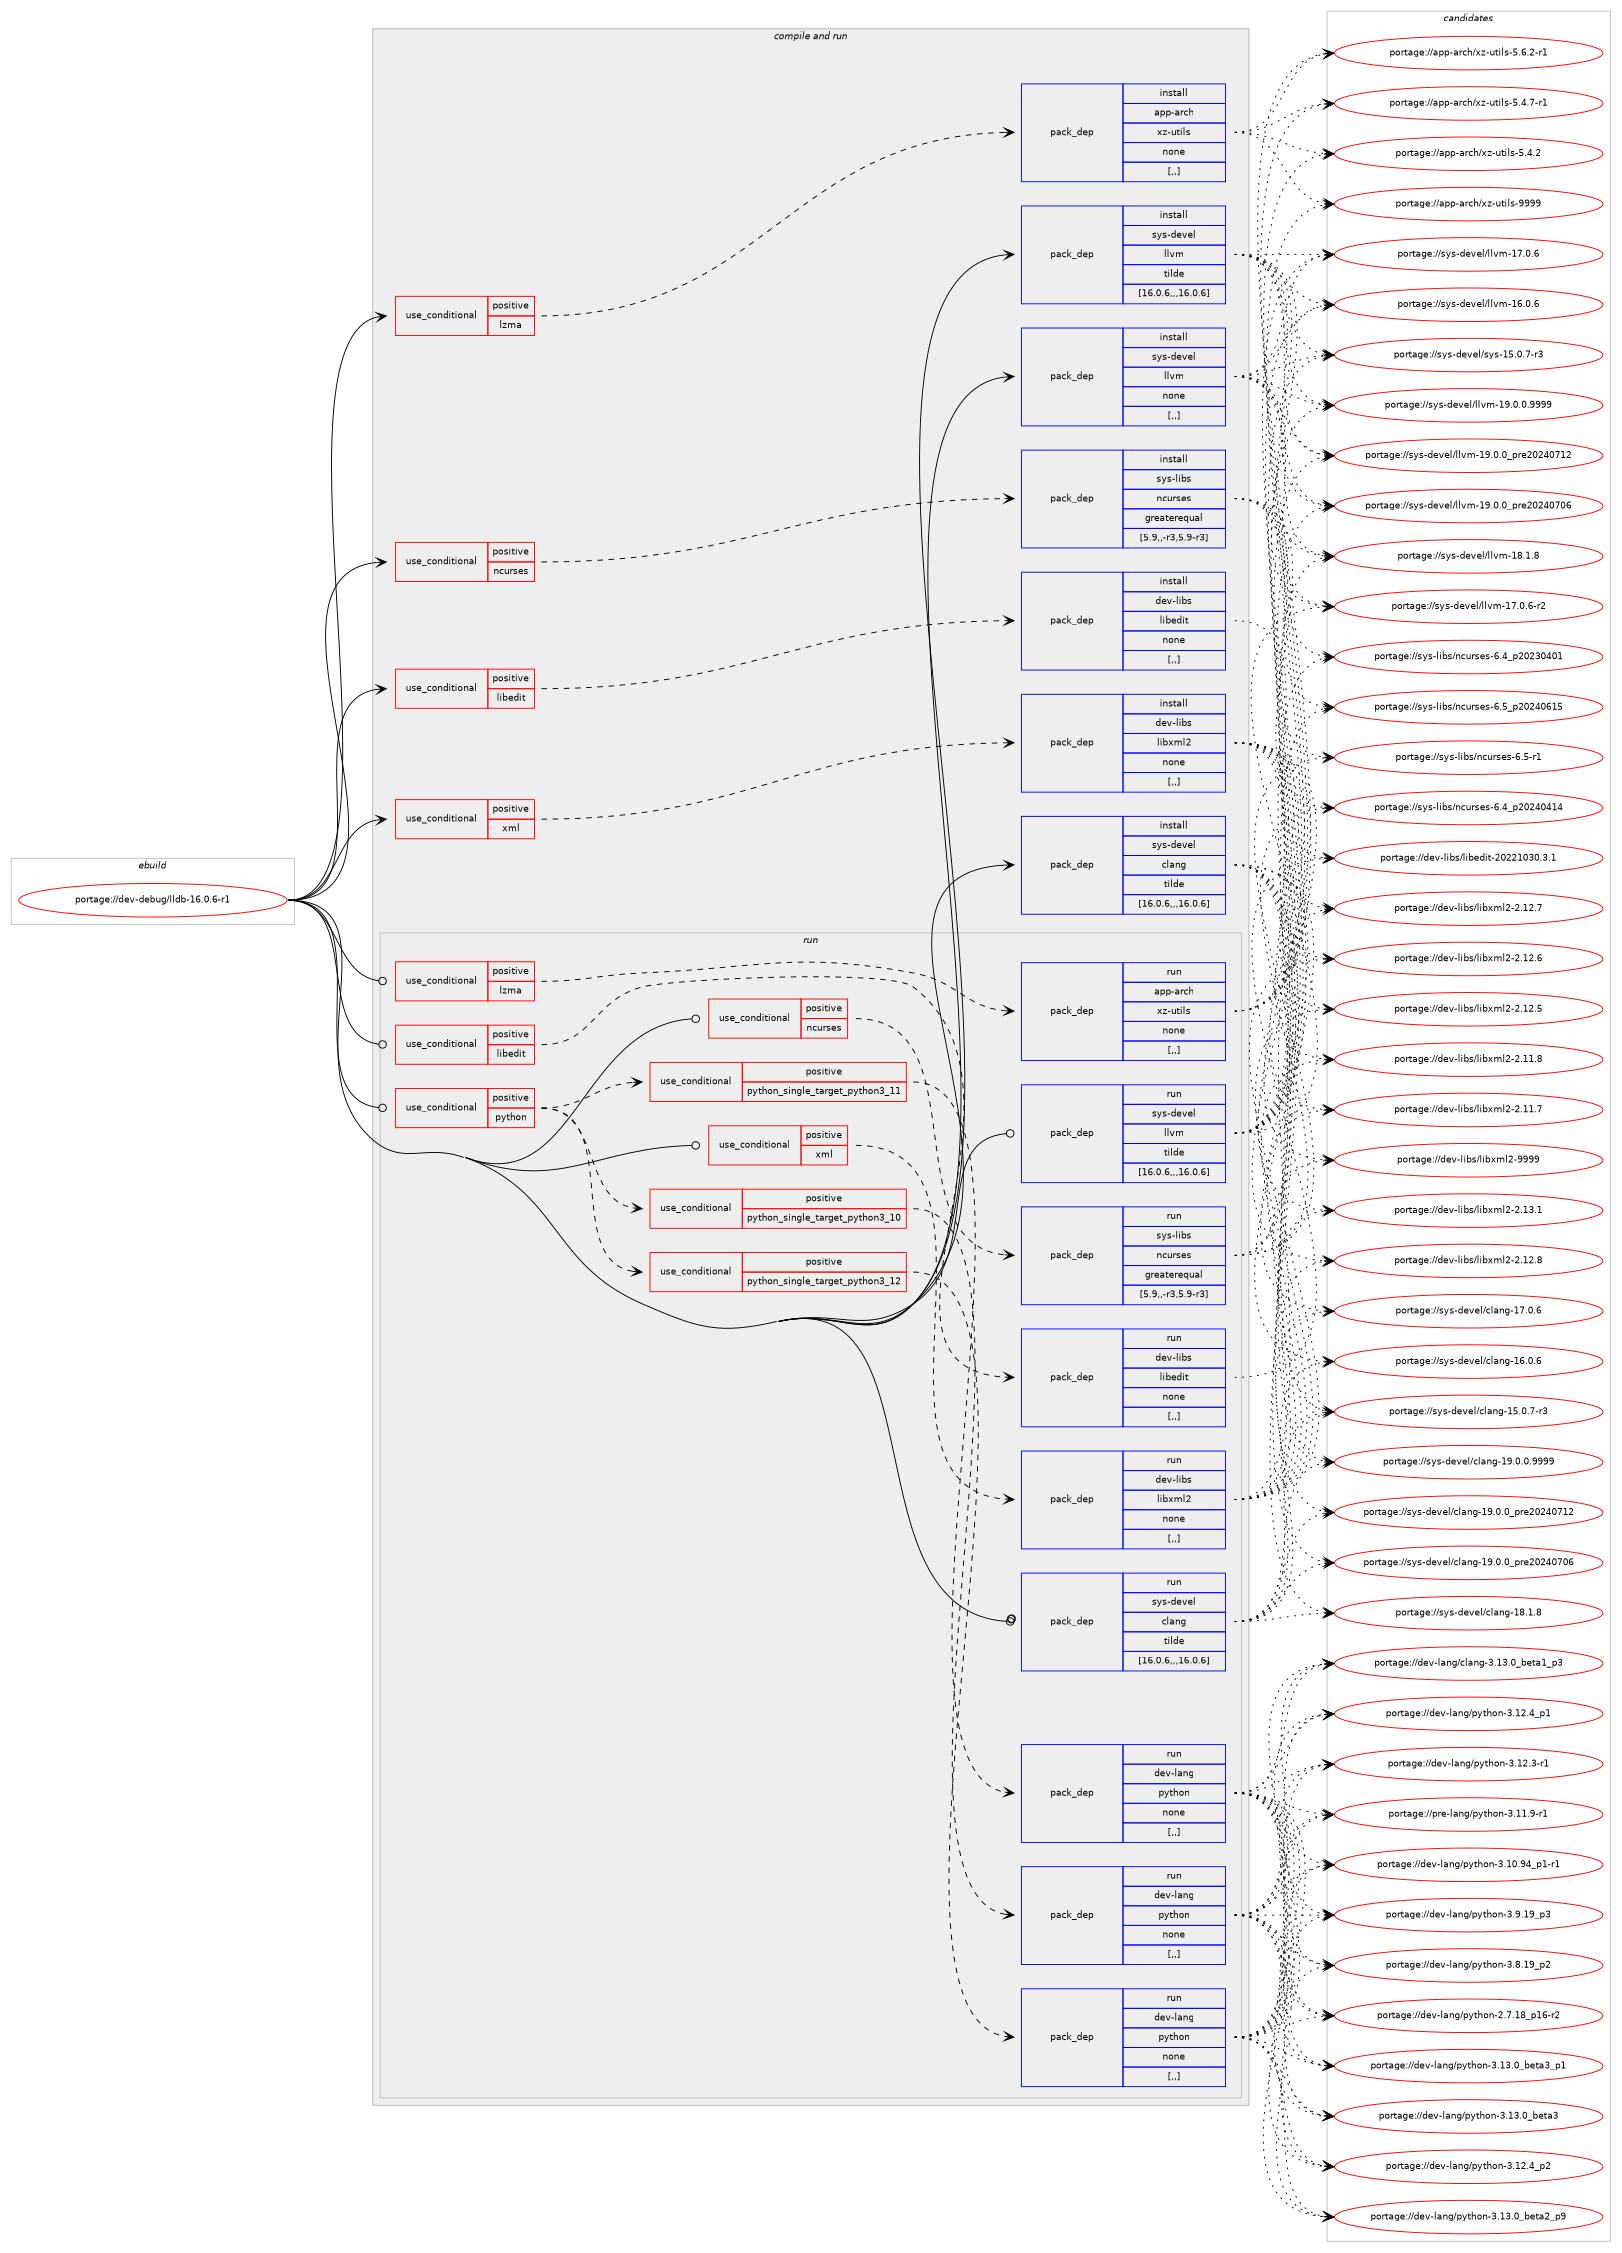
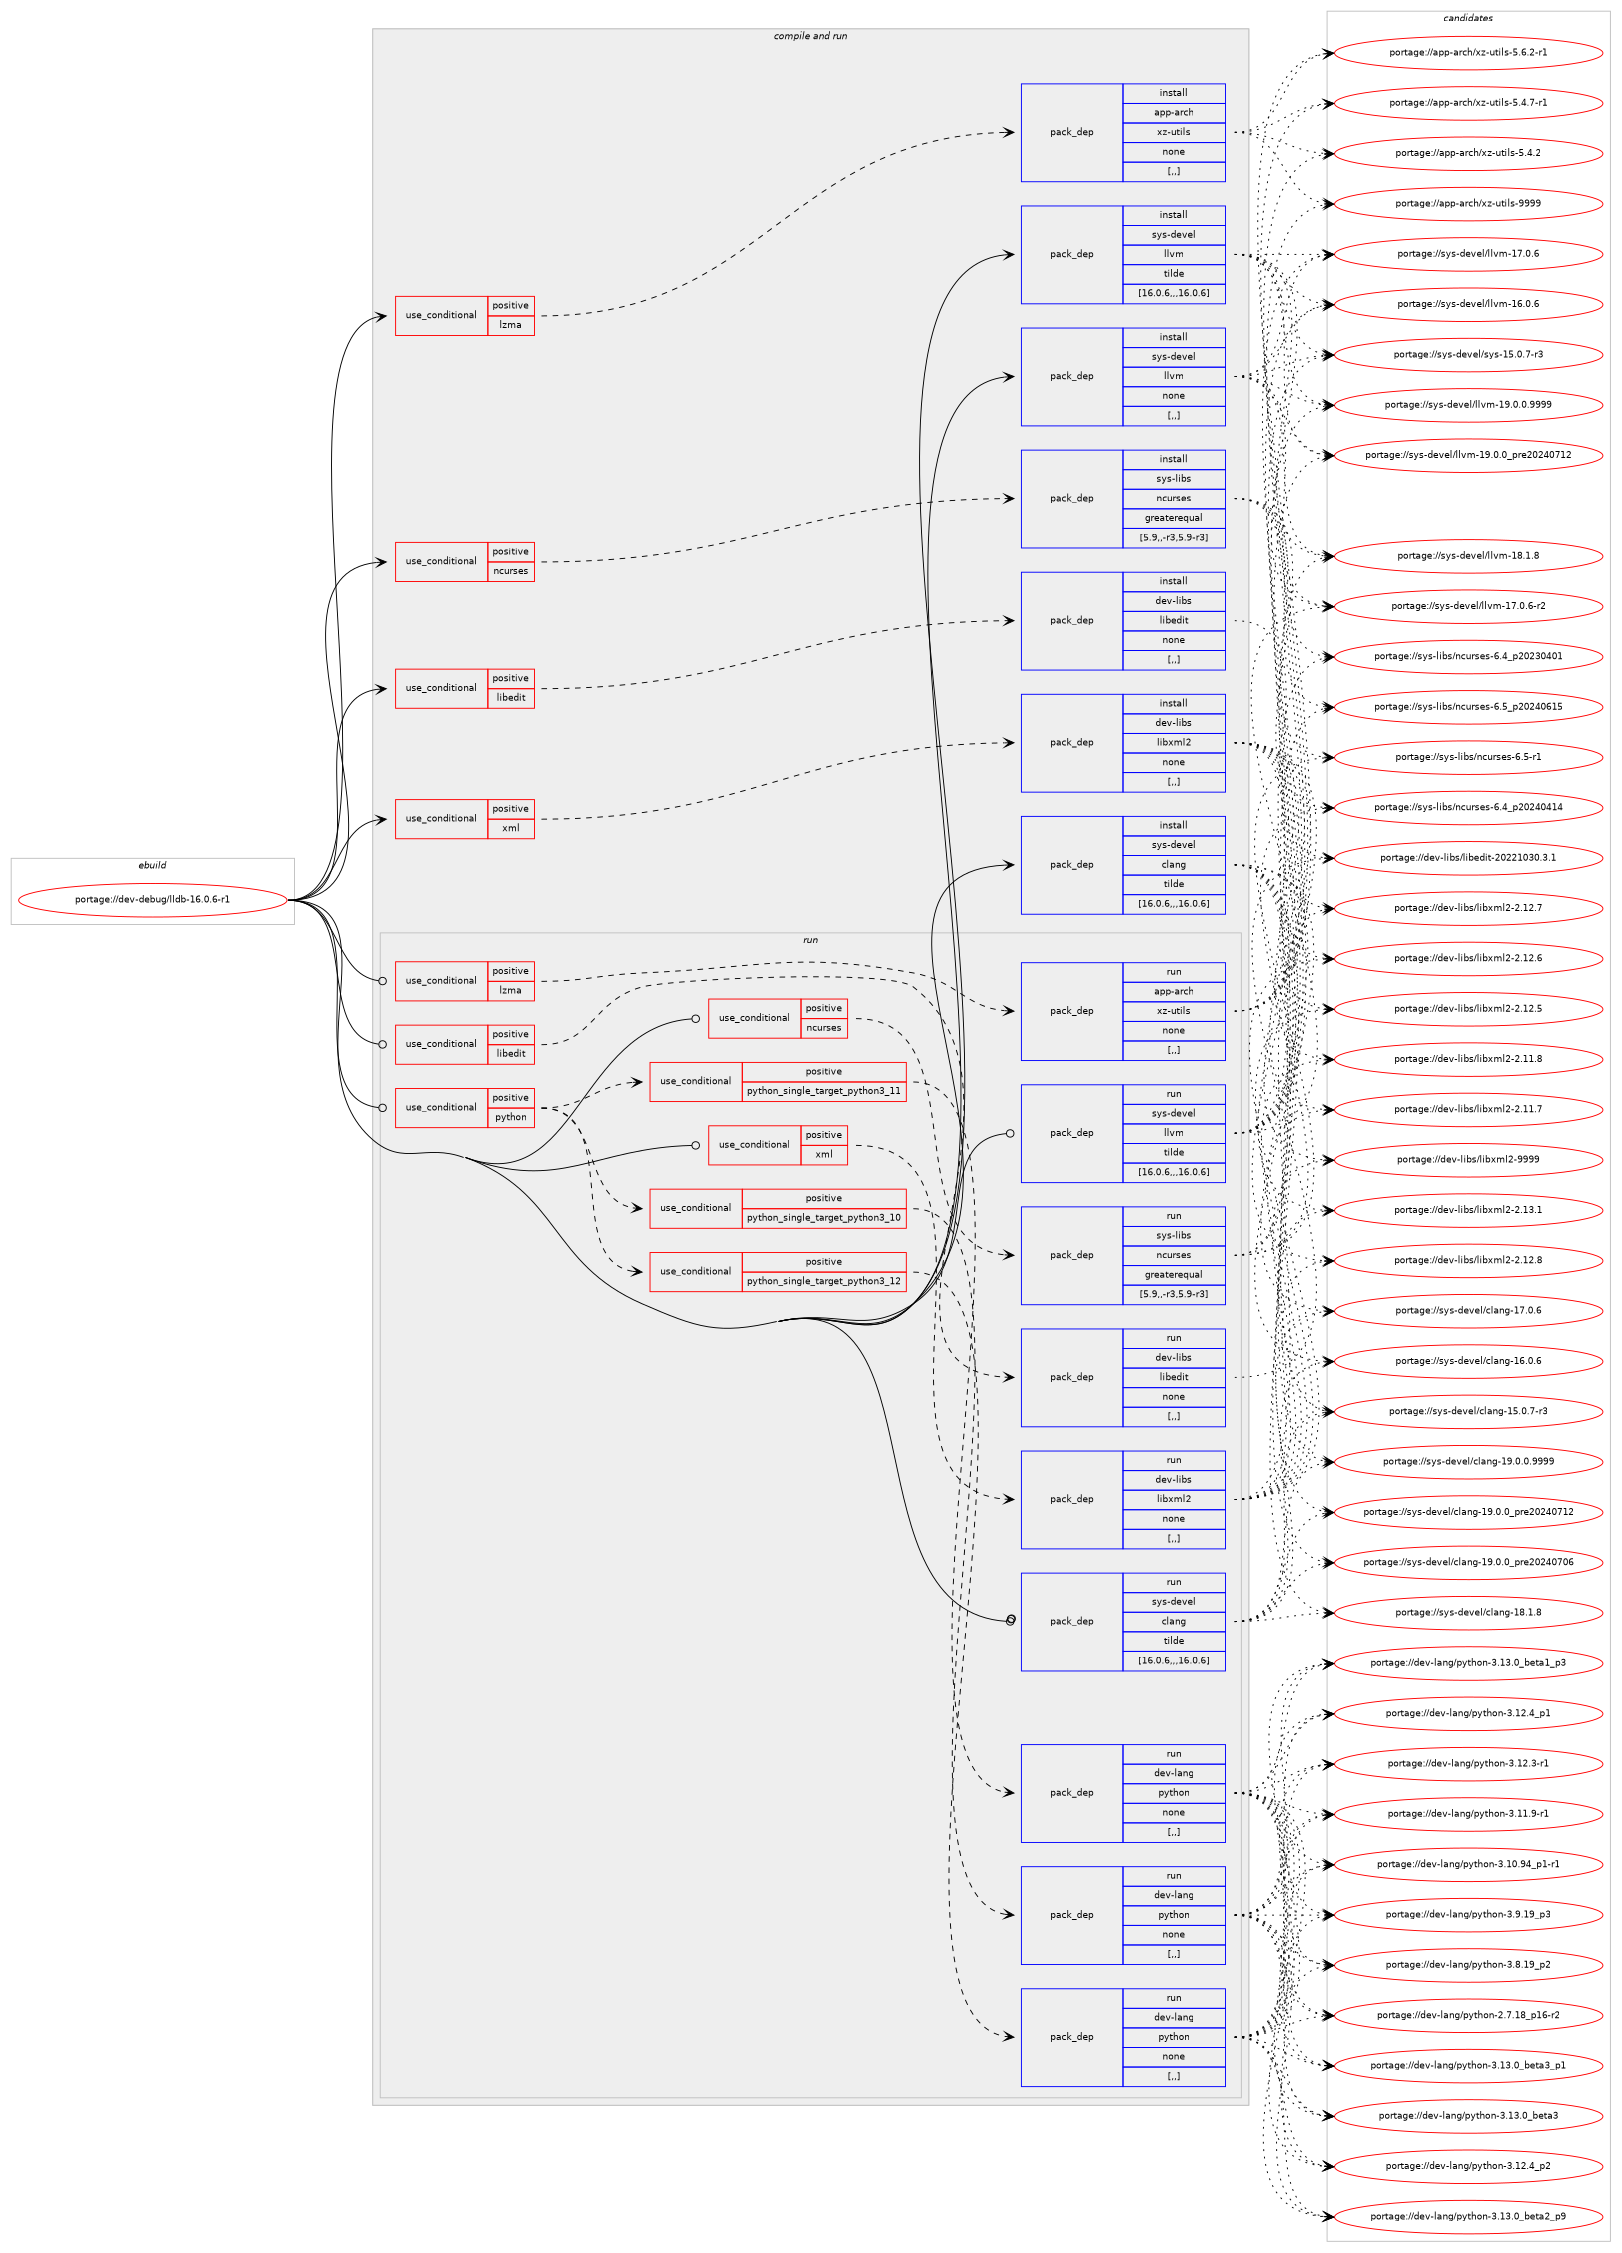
(1469, 506) -> none
(1469, 1664) -> (1469, 1664)
(1469, 1814) -> (1469, 1814)
